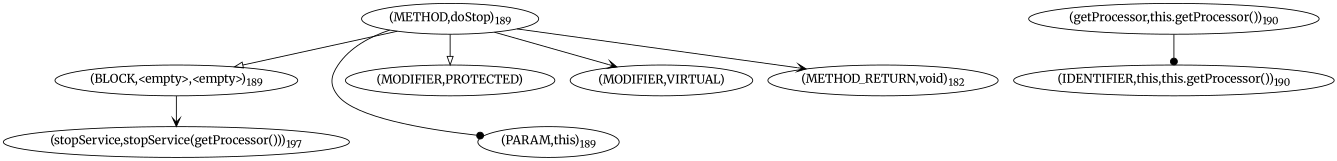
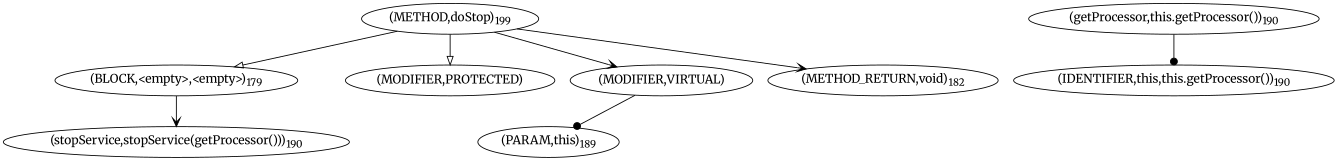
(503, 18) -> (503, 18)
(255, 79) -> (255, 79)
(358, 110) -> (608, 110)
(294, 141) -> (294, 141)
